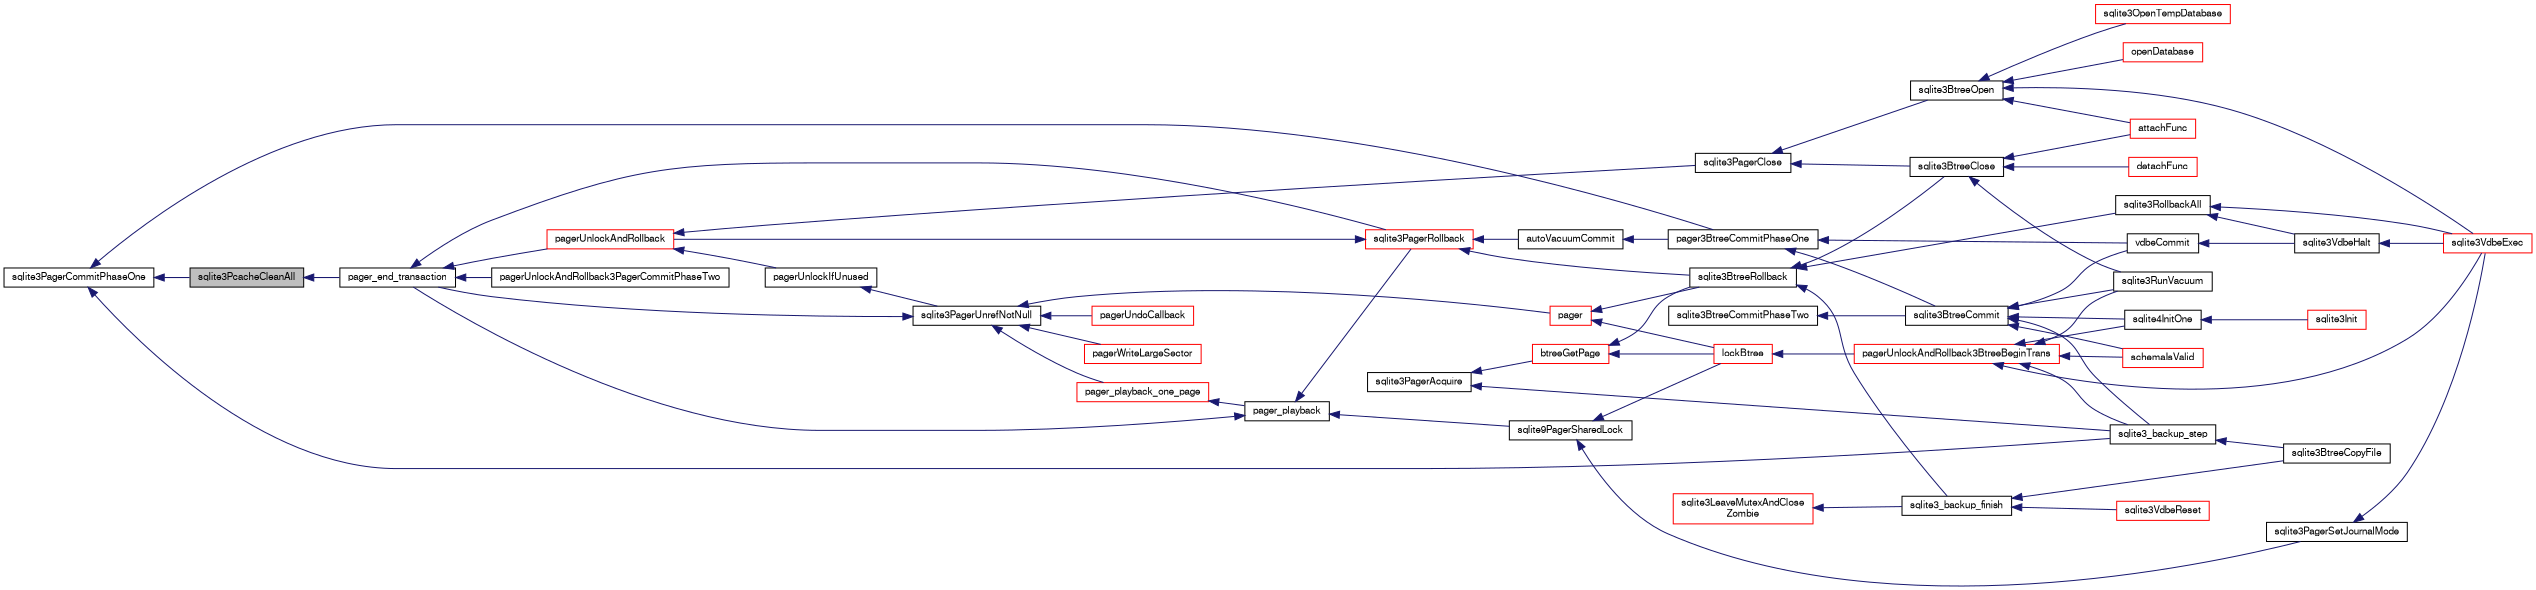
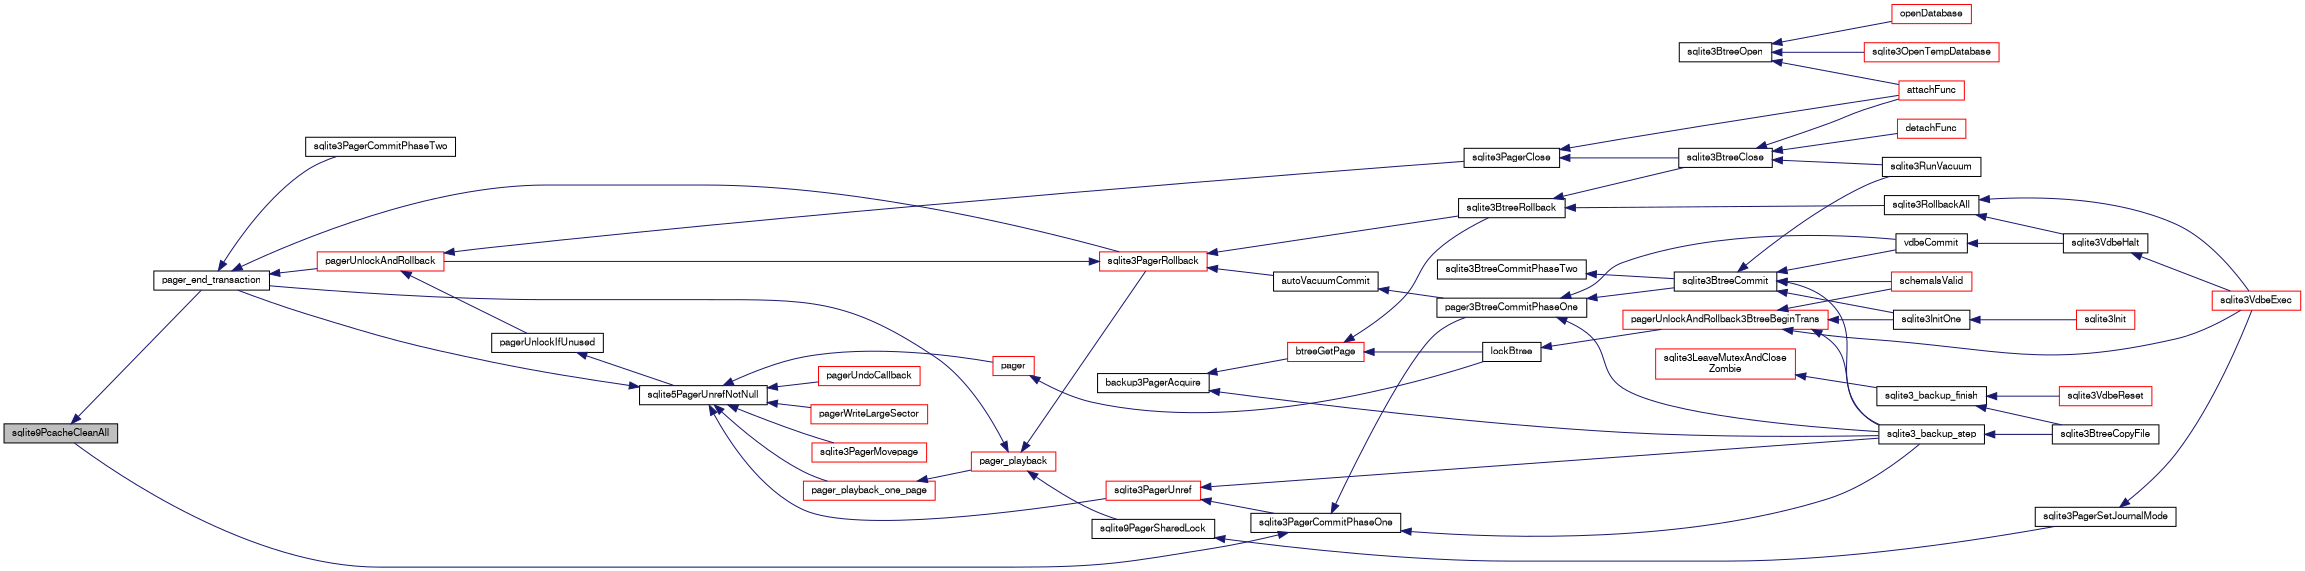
(2257, 118) -> none
(1855, 125) -> (1734, 121)
(247, 278) -> (61, 433)
(610, 278) -> (381, 147)
(1650, 298) -> none
(2083, 311) -> none
(977, 316) -> (703, 395)
(2163, 320) -> (1932, 320)
(1743, 354) -> (1512, 352)
(1419, 382) -> (1153, 383)
(1662, 390) -> none
(1869, 396) -> none
(1287, 411) -> (1014, 462)
none -> (1704, 413)
none -> (869, 452)
none -> (1153, 491)
